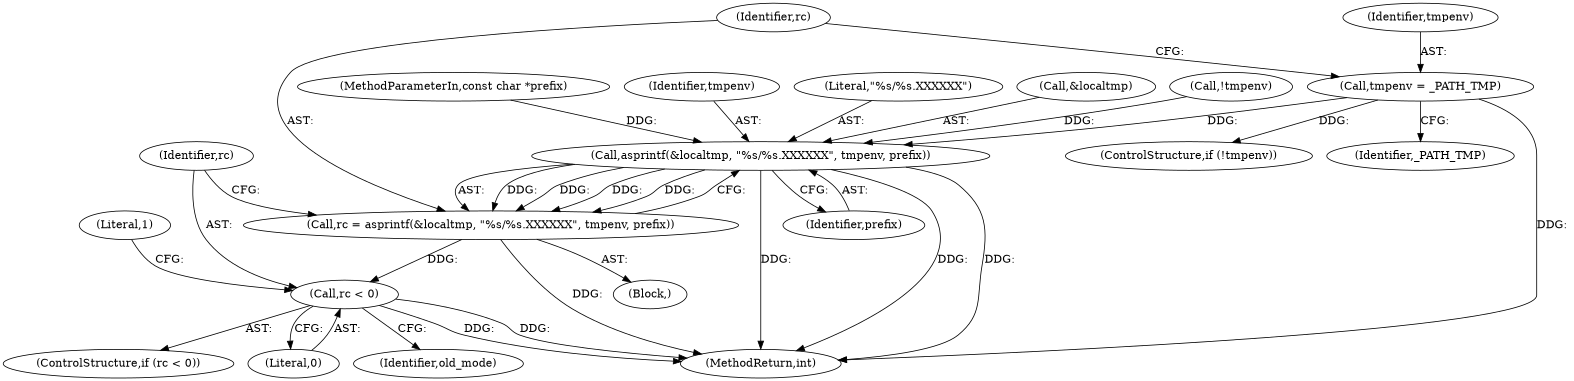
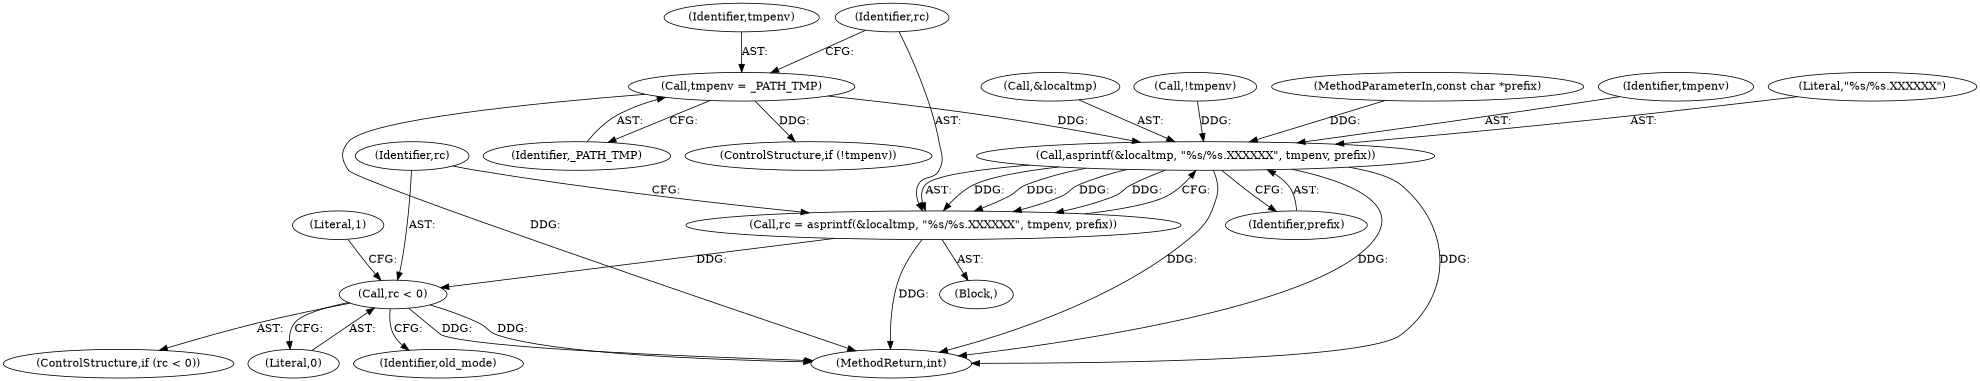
none -> (619, 114)
